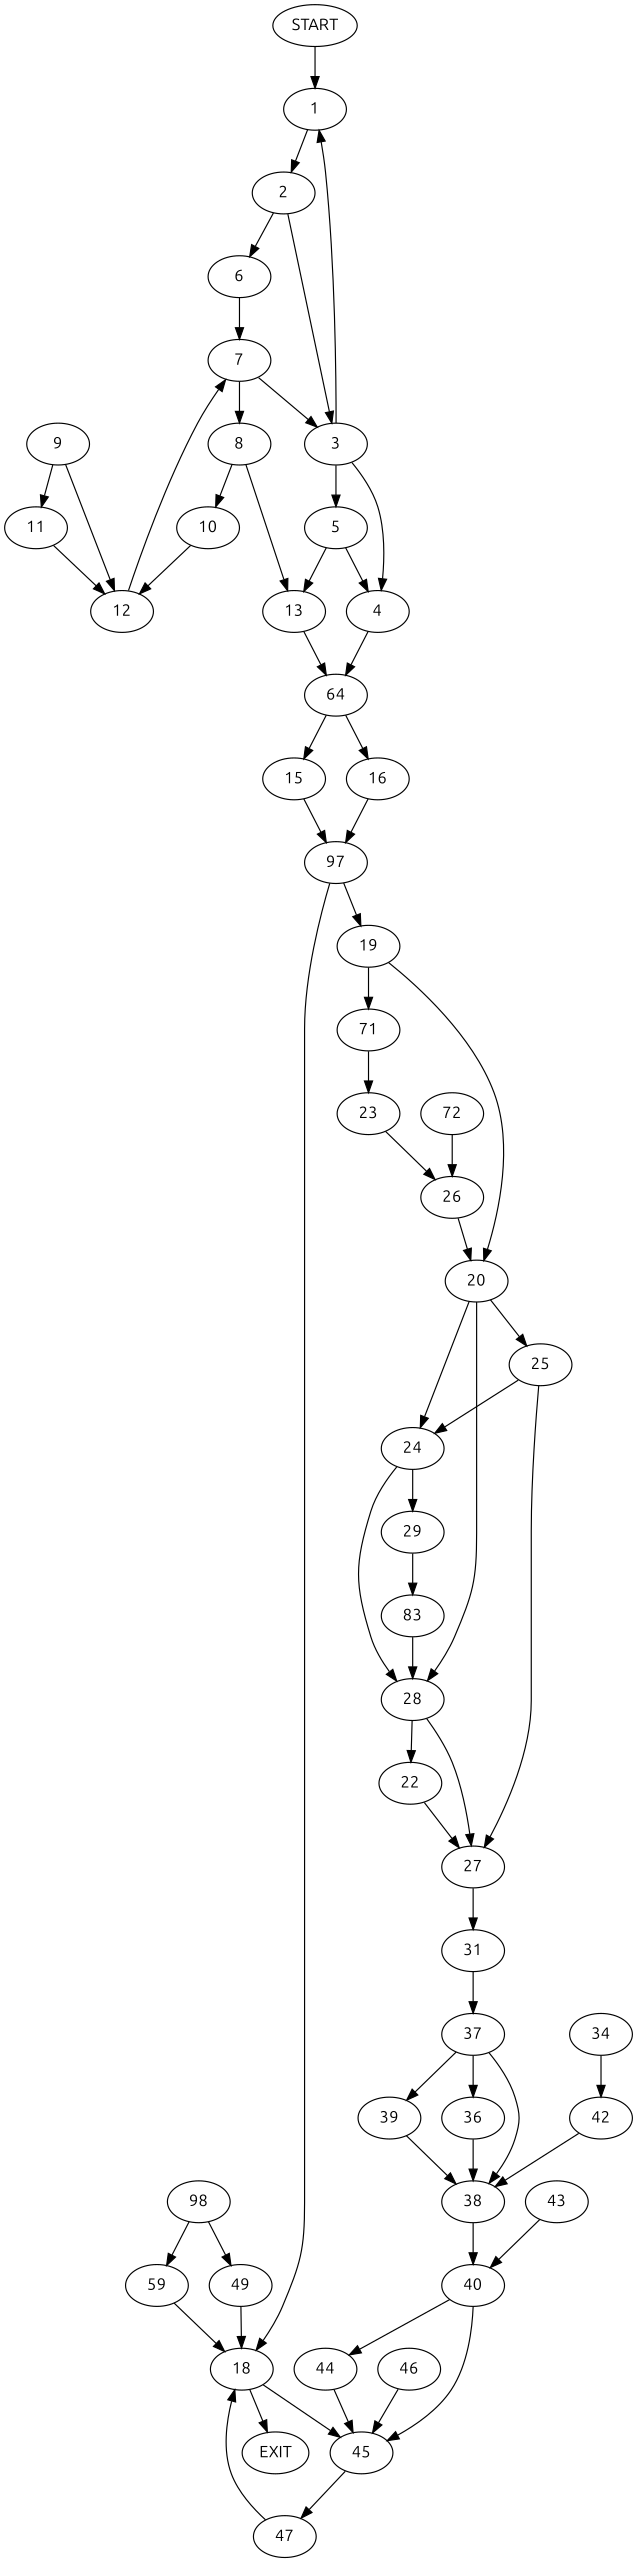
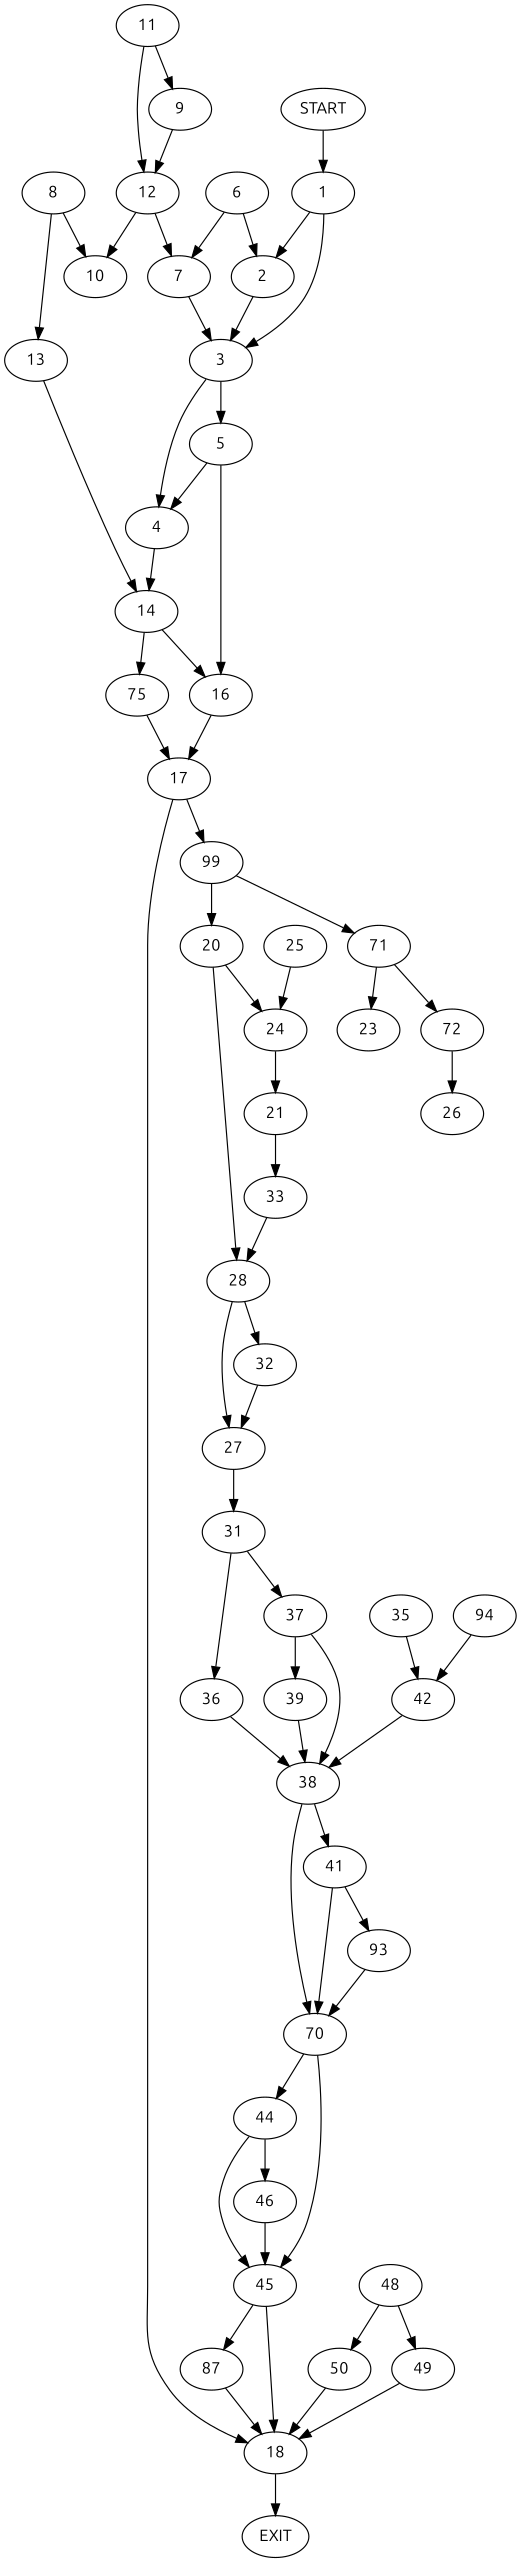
(264, 230) -> (248, 229)
(333, 282) -> (310, 288)
(239, 397) -> none
(49, 480) -> (162, 62)
(318, 564) -> (221, 564)
(169, 566) -> (125, 230)
(336, 695) -> (146, 611)
(294, 779) -> (137, 695)
(336, 863) -> (179, 779)
(369, 946) -> (212, 863)
none -> (412, 984)
(406, 1151) -> none
(463, 1234) -> none
(505, 1318) -> none
(413, 1532) -> (276, 1114)
(359, 1568) -> none
(531, 1615) -> none
none -> (401, 1616)
(413, 1616) -> (276, 1197)
(410, 1783) -> (265, 1365)
none -> (335, 1867)
(601, 2034) -> (485, 1616)
(473, 2071) -> (223, 1610)
none -> (265, 2154)
(199, 2202) -> (391, 2285)
(557, 2202) -> (379, 1951)
(157, 2285) -> (339, 2369)
(473, 2285) -> (315, 2034)
(297, 2408) -> (270, 2363)
(285, 2537) -> (212, 2369)
